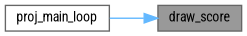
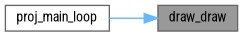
(200, 18) -> (198, 18)
